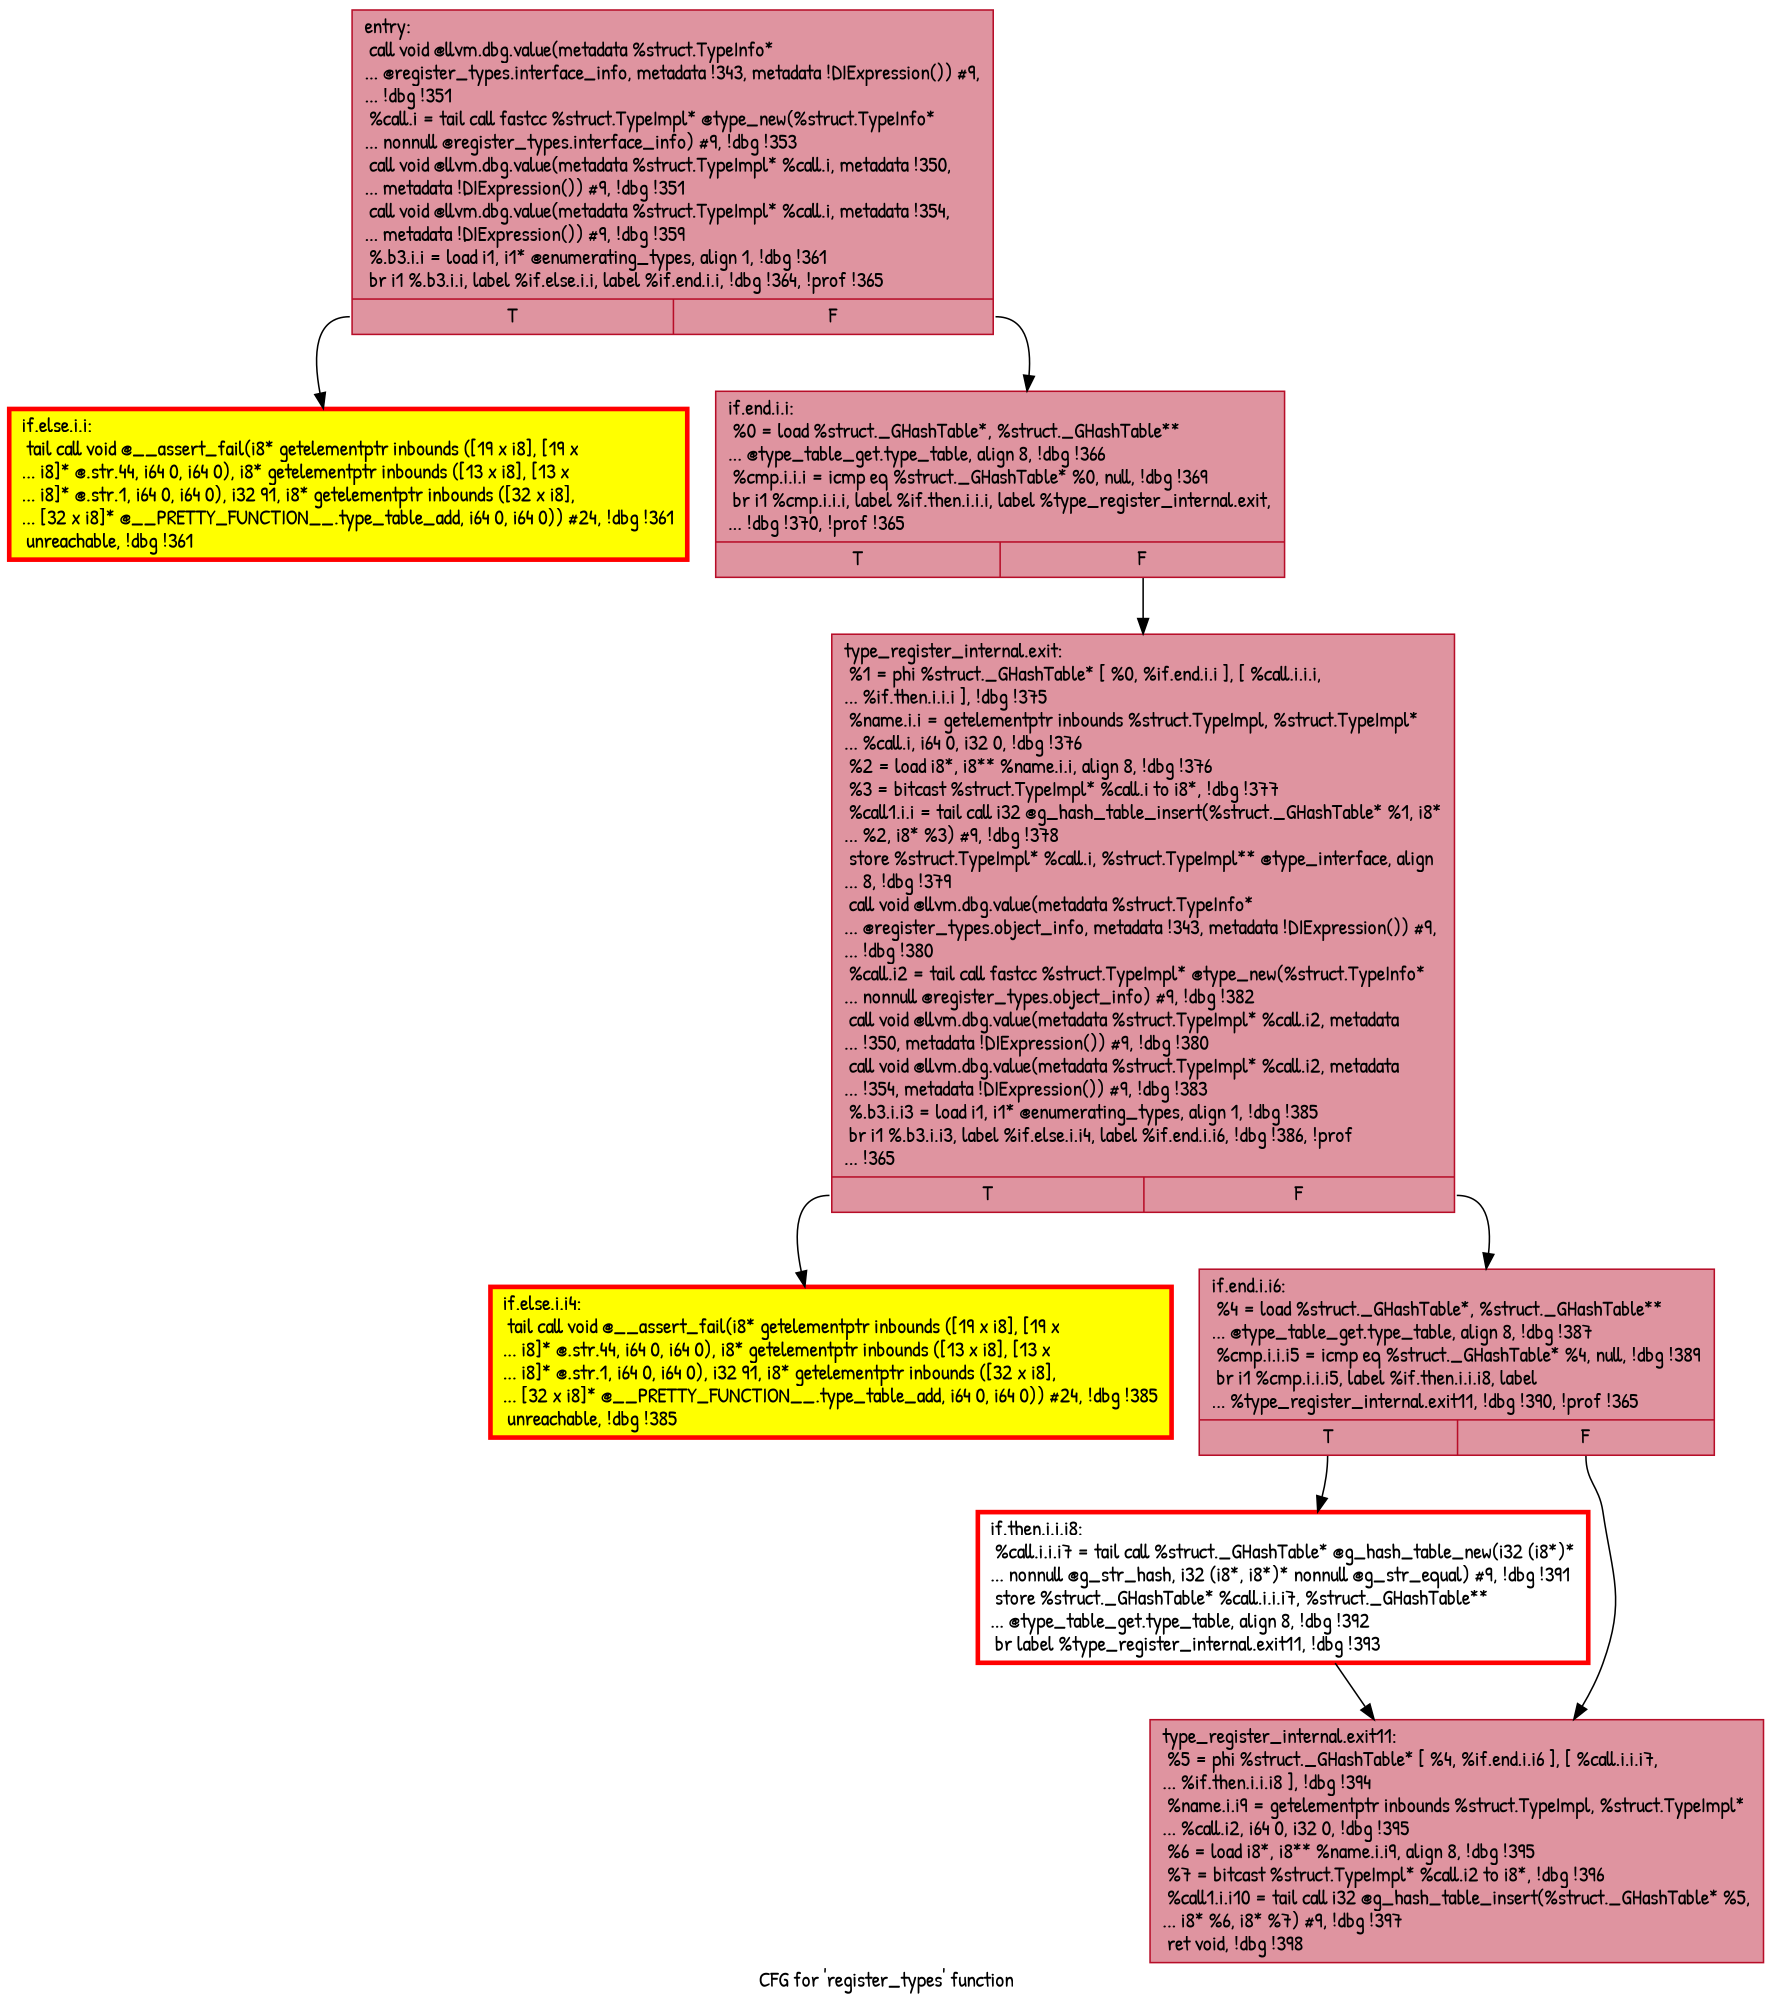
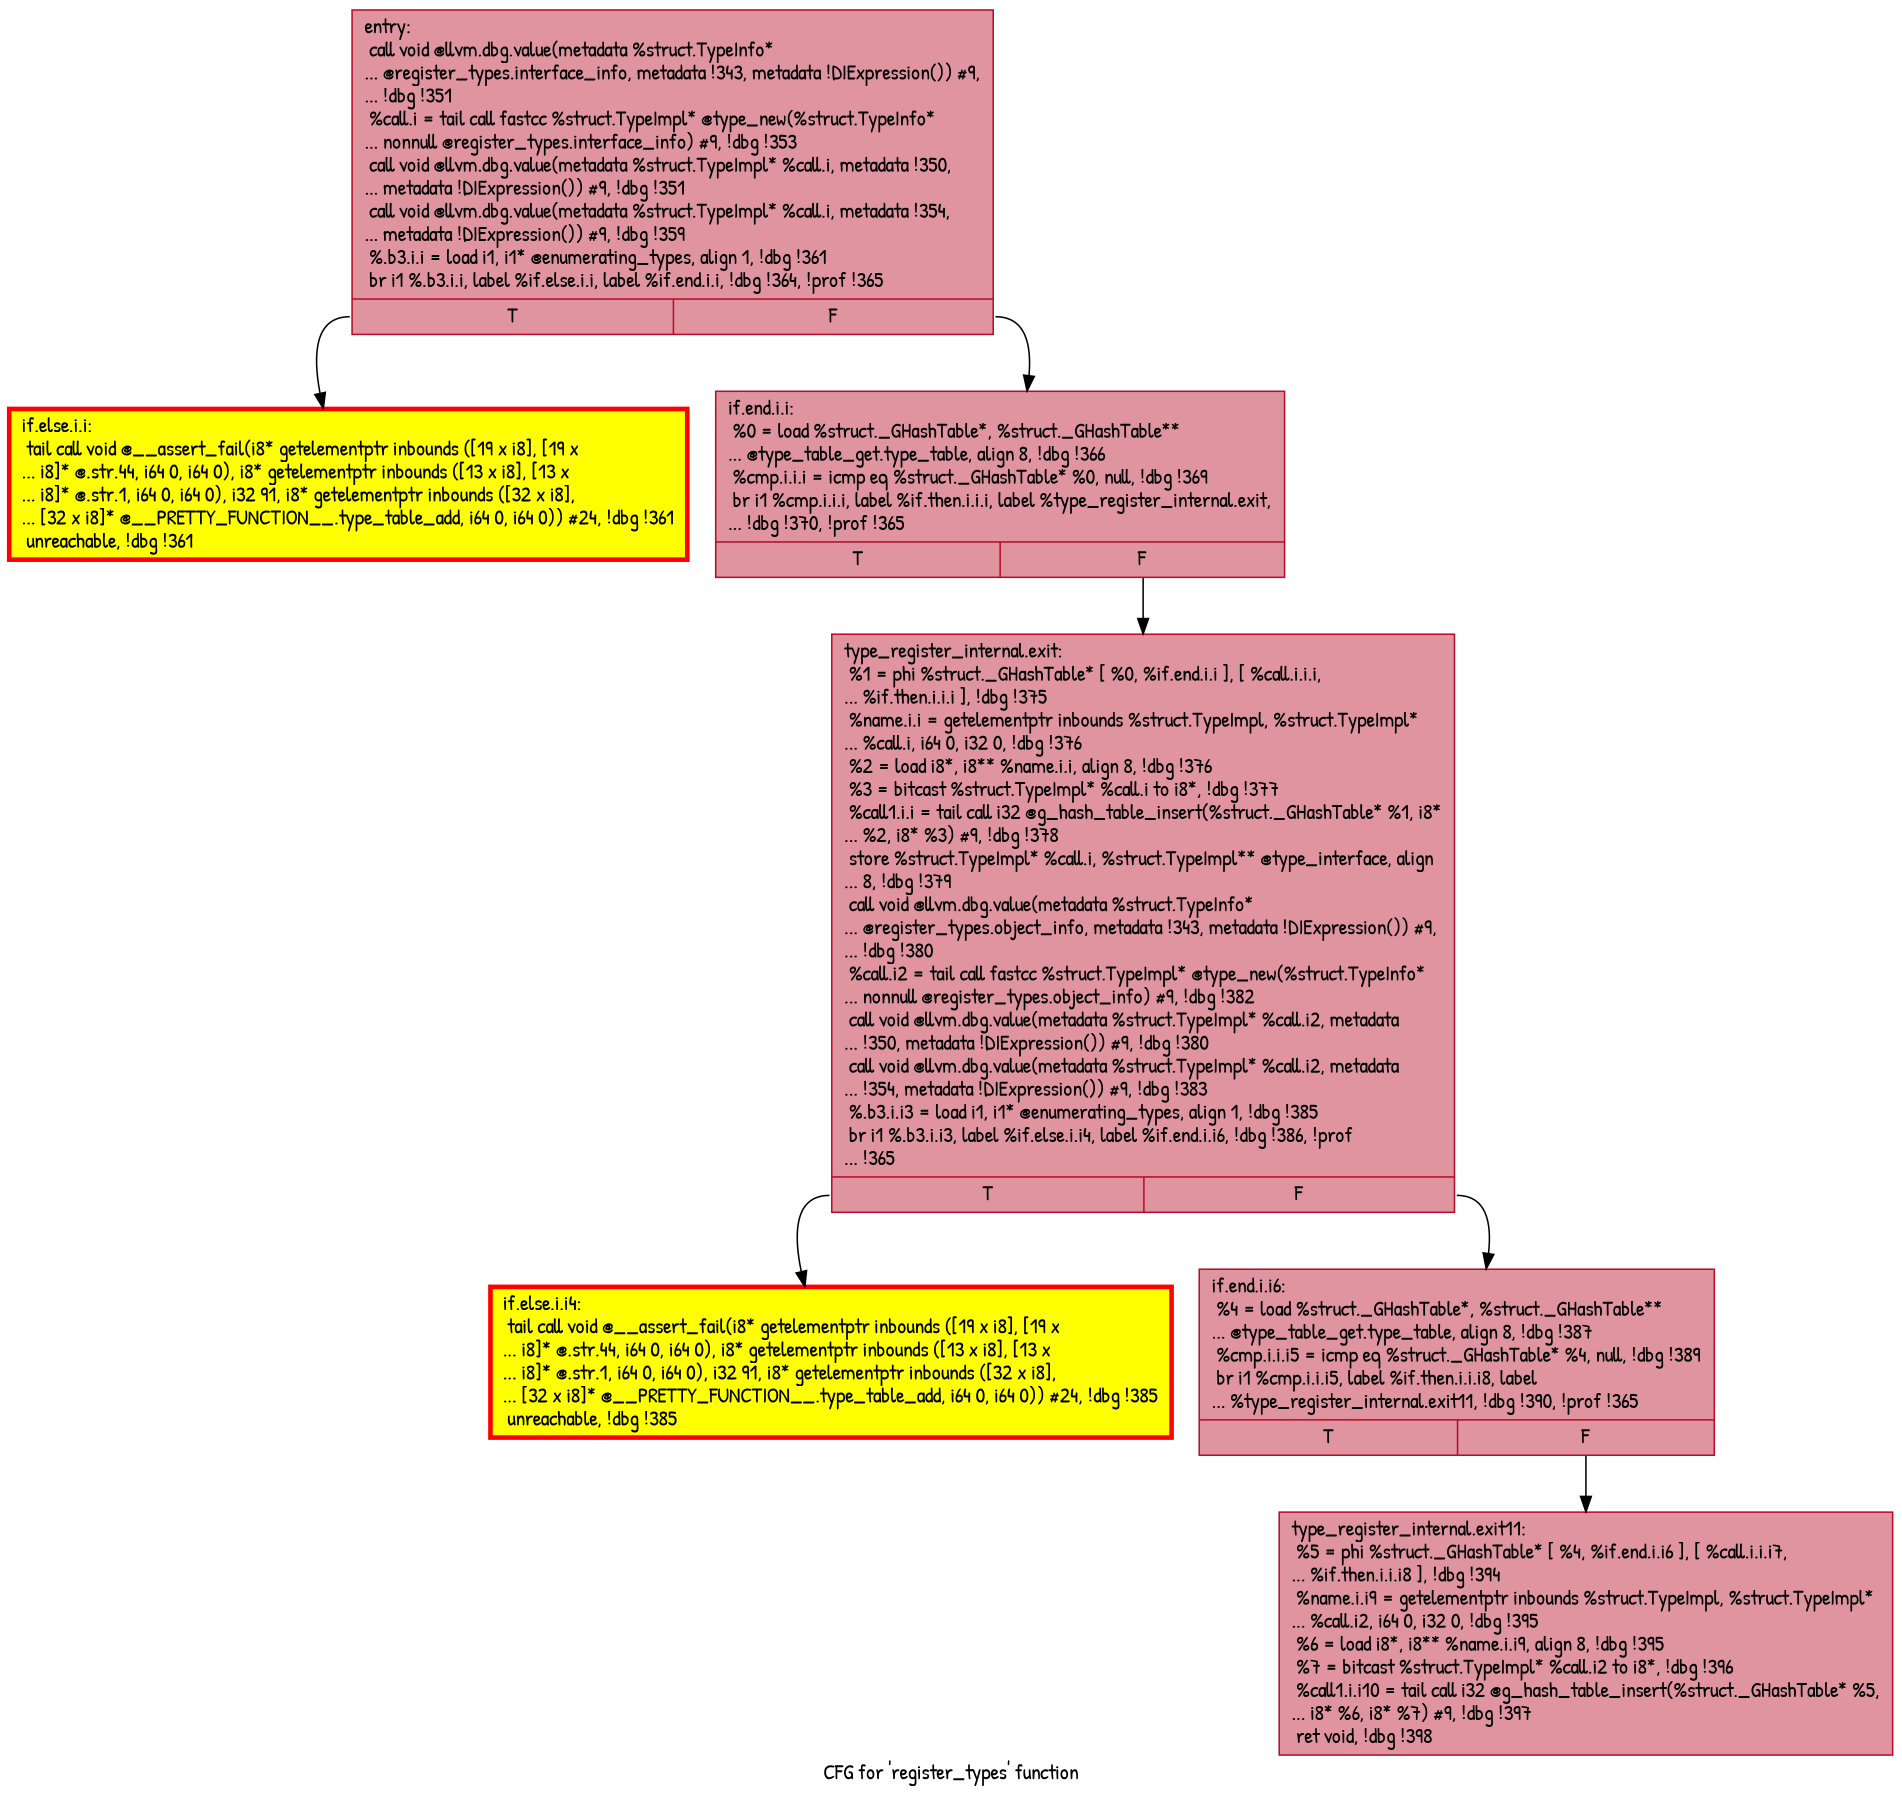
(1283, 1587) -> none
